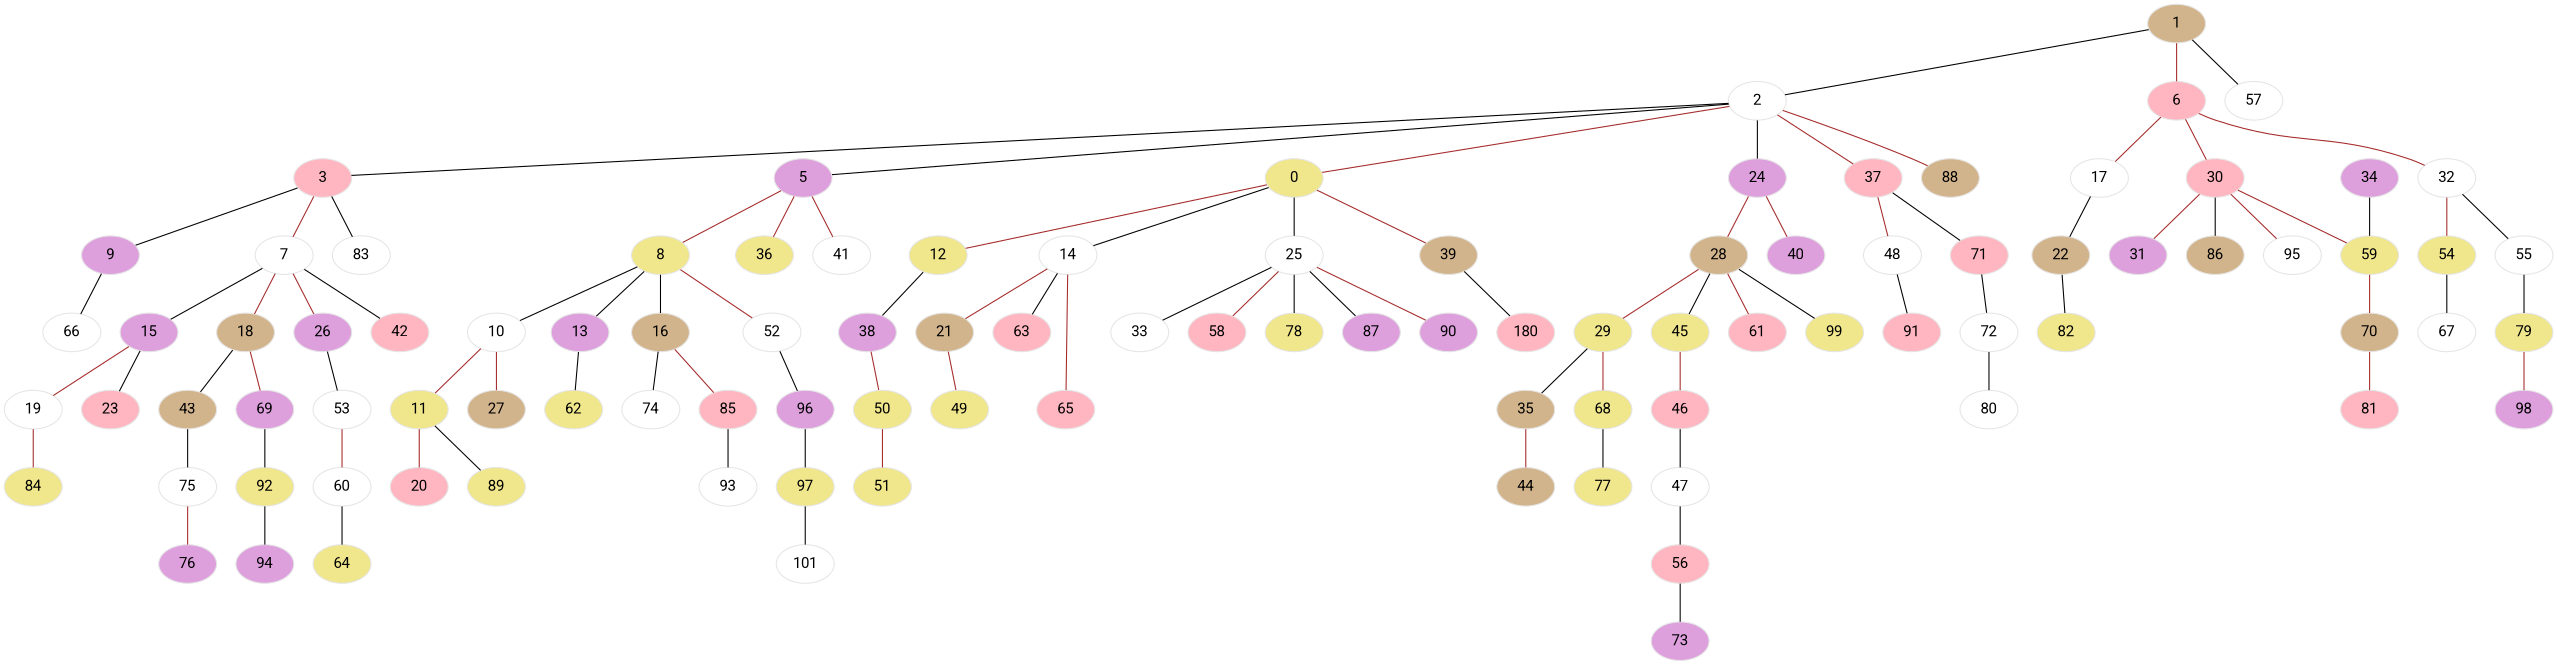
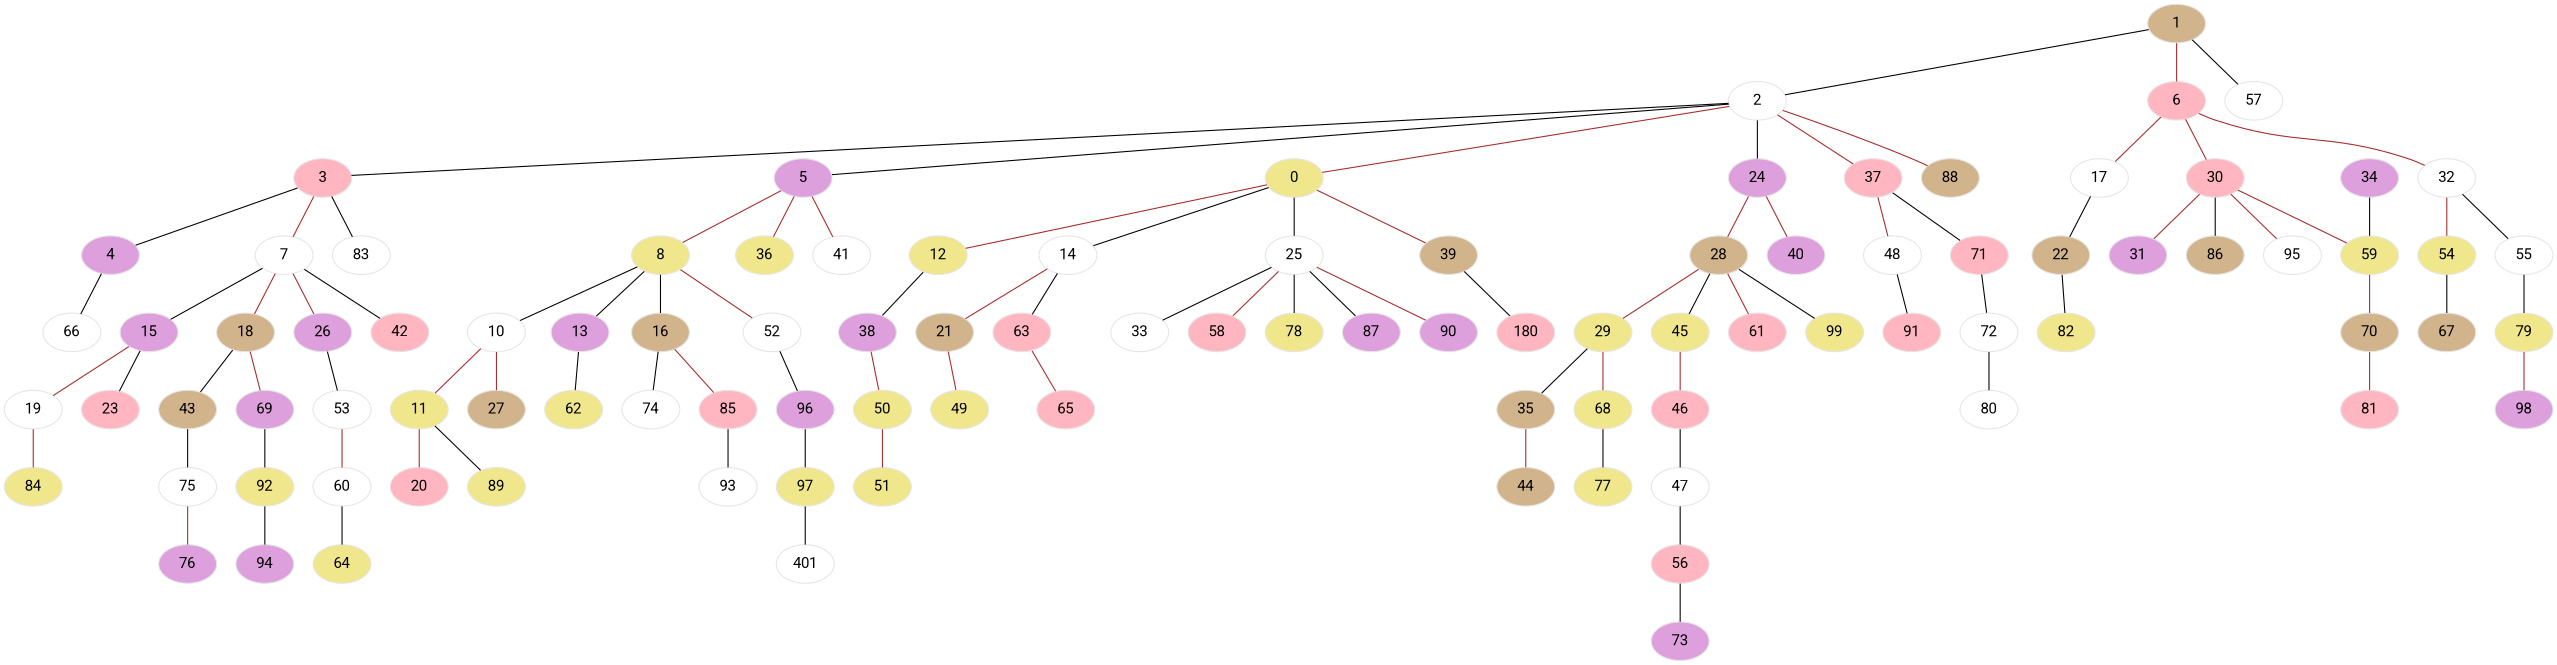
(110, 255) -> (110, 255)
(1067, 332) -> (1044, 371)
(2447, 332) -> (2447, 332)
(805, 564) -> (805, 564)
